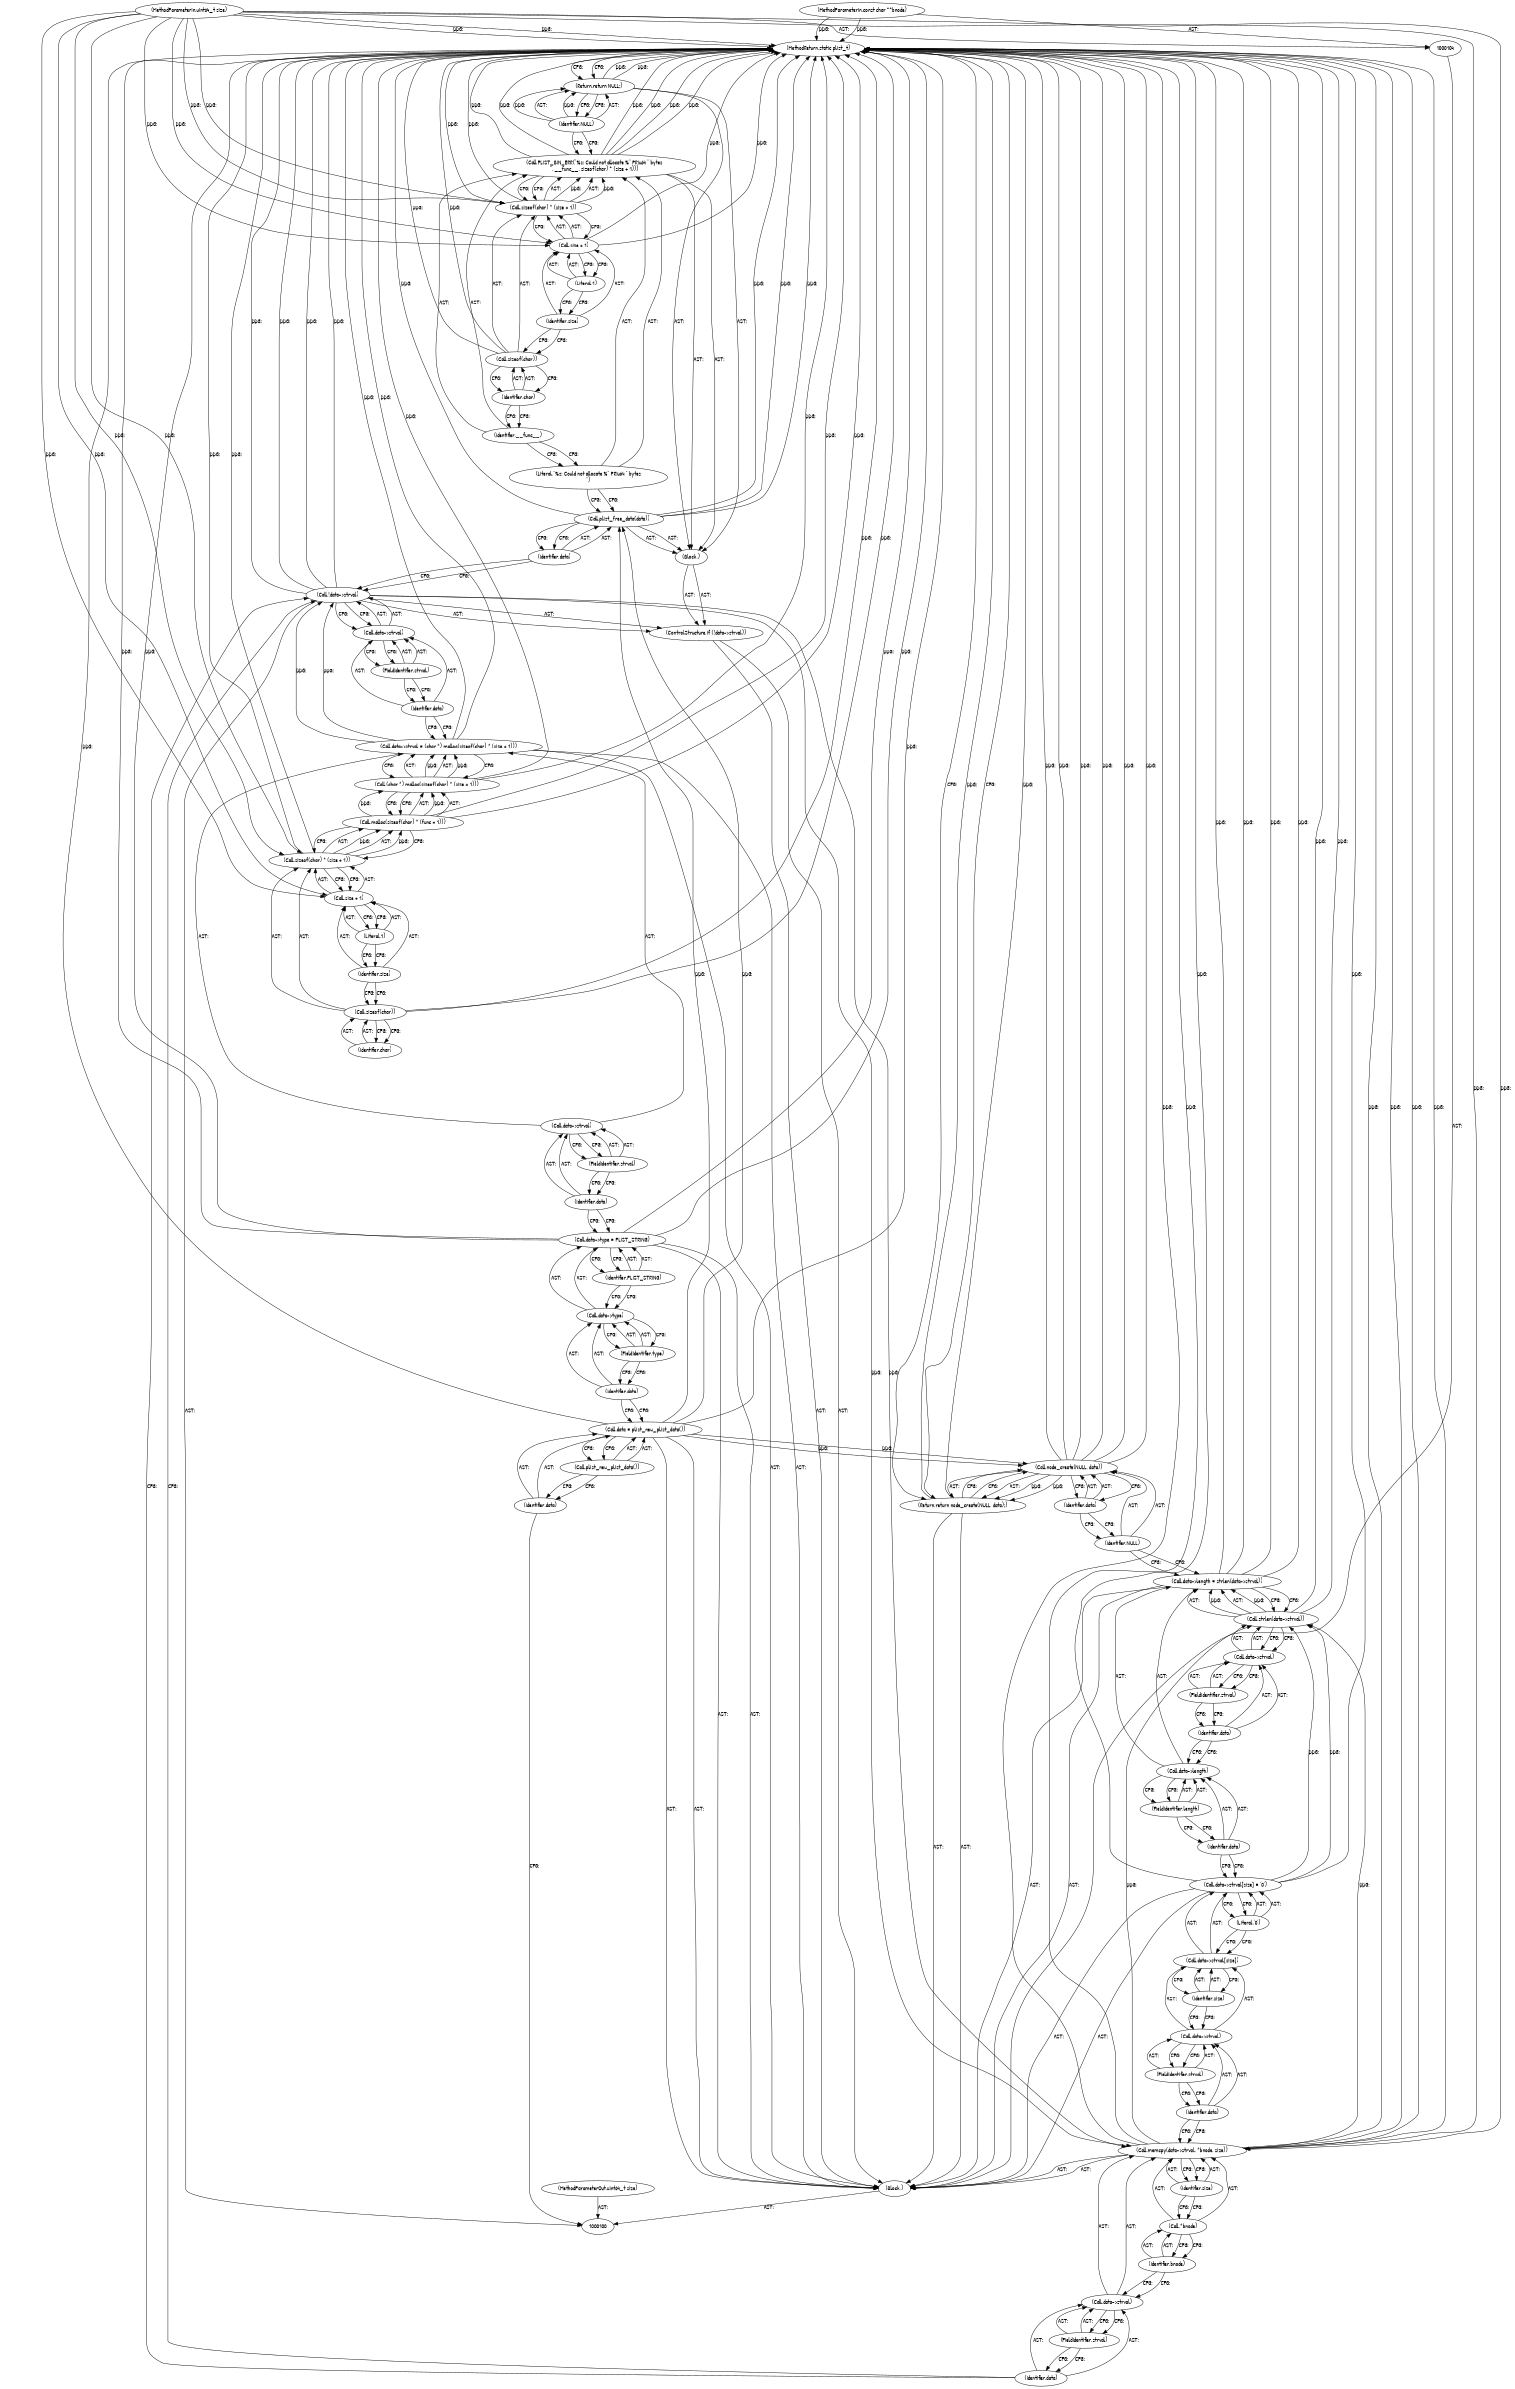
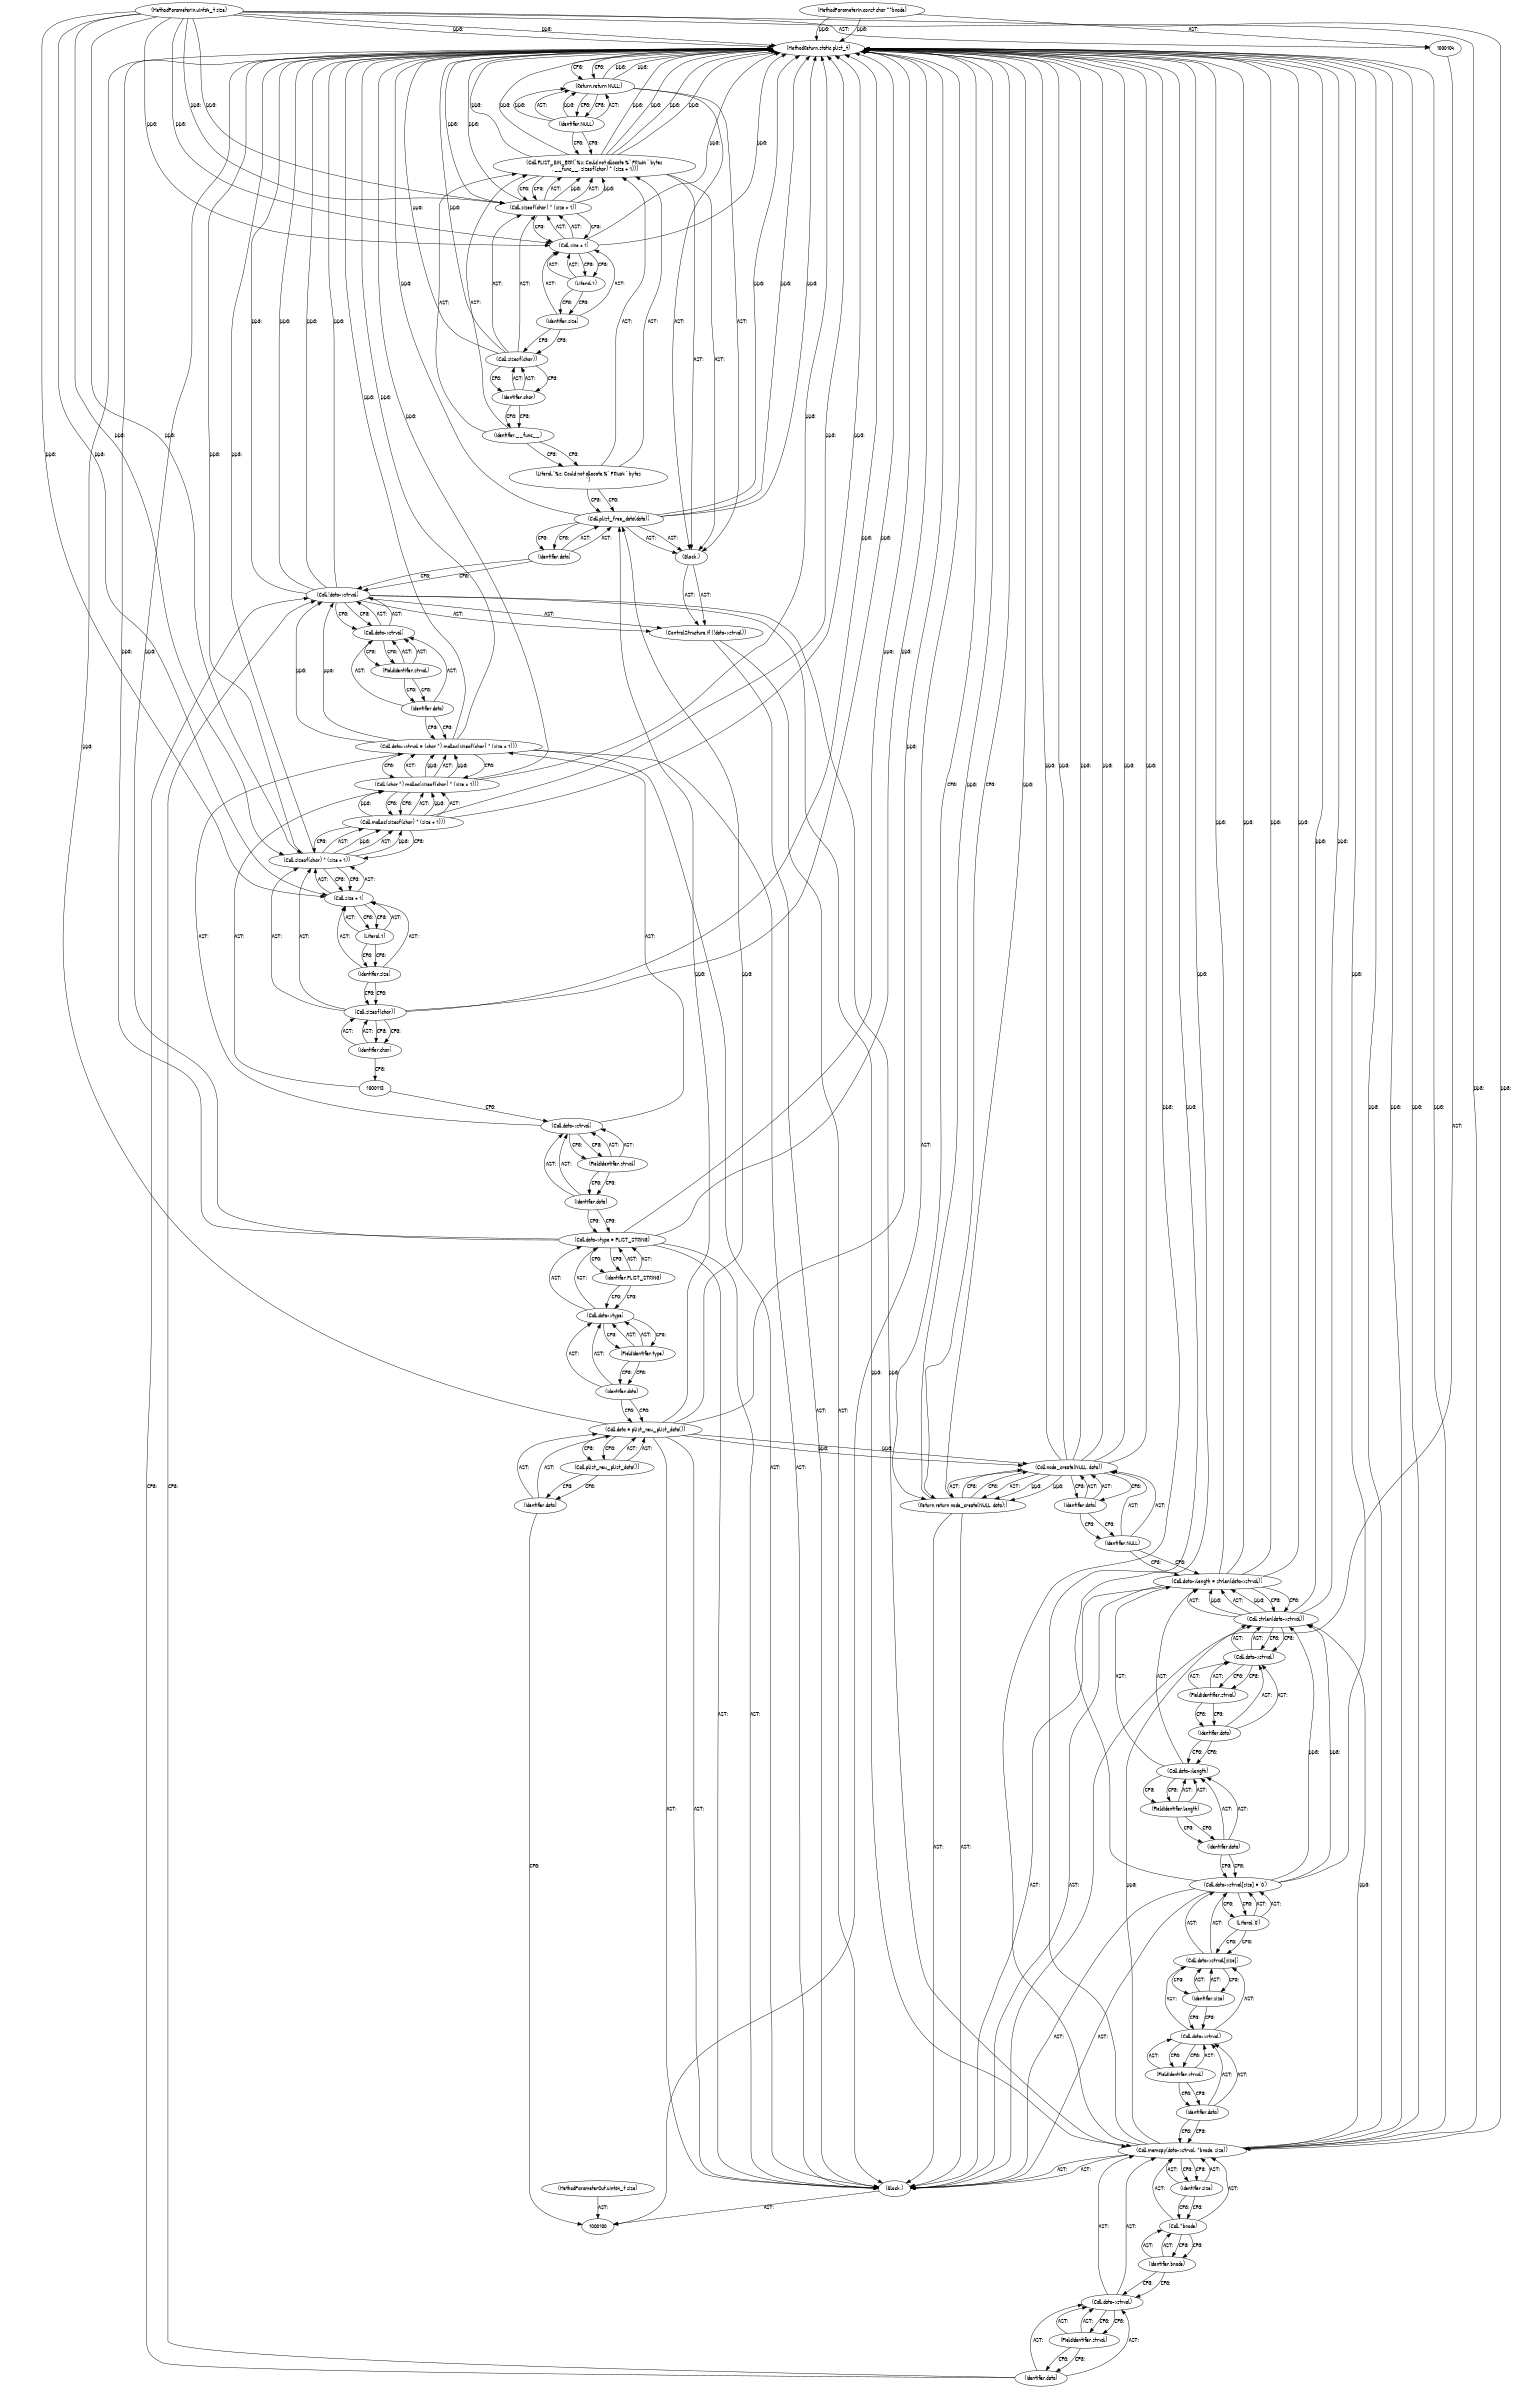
(403, 823) -> (403, 823)
none -> (375, 1088)
(186, 1570) -> (921, 1161)
